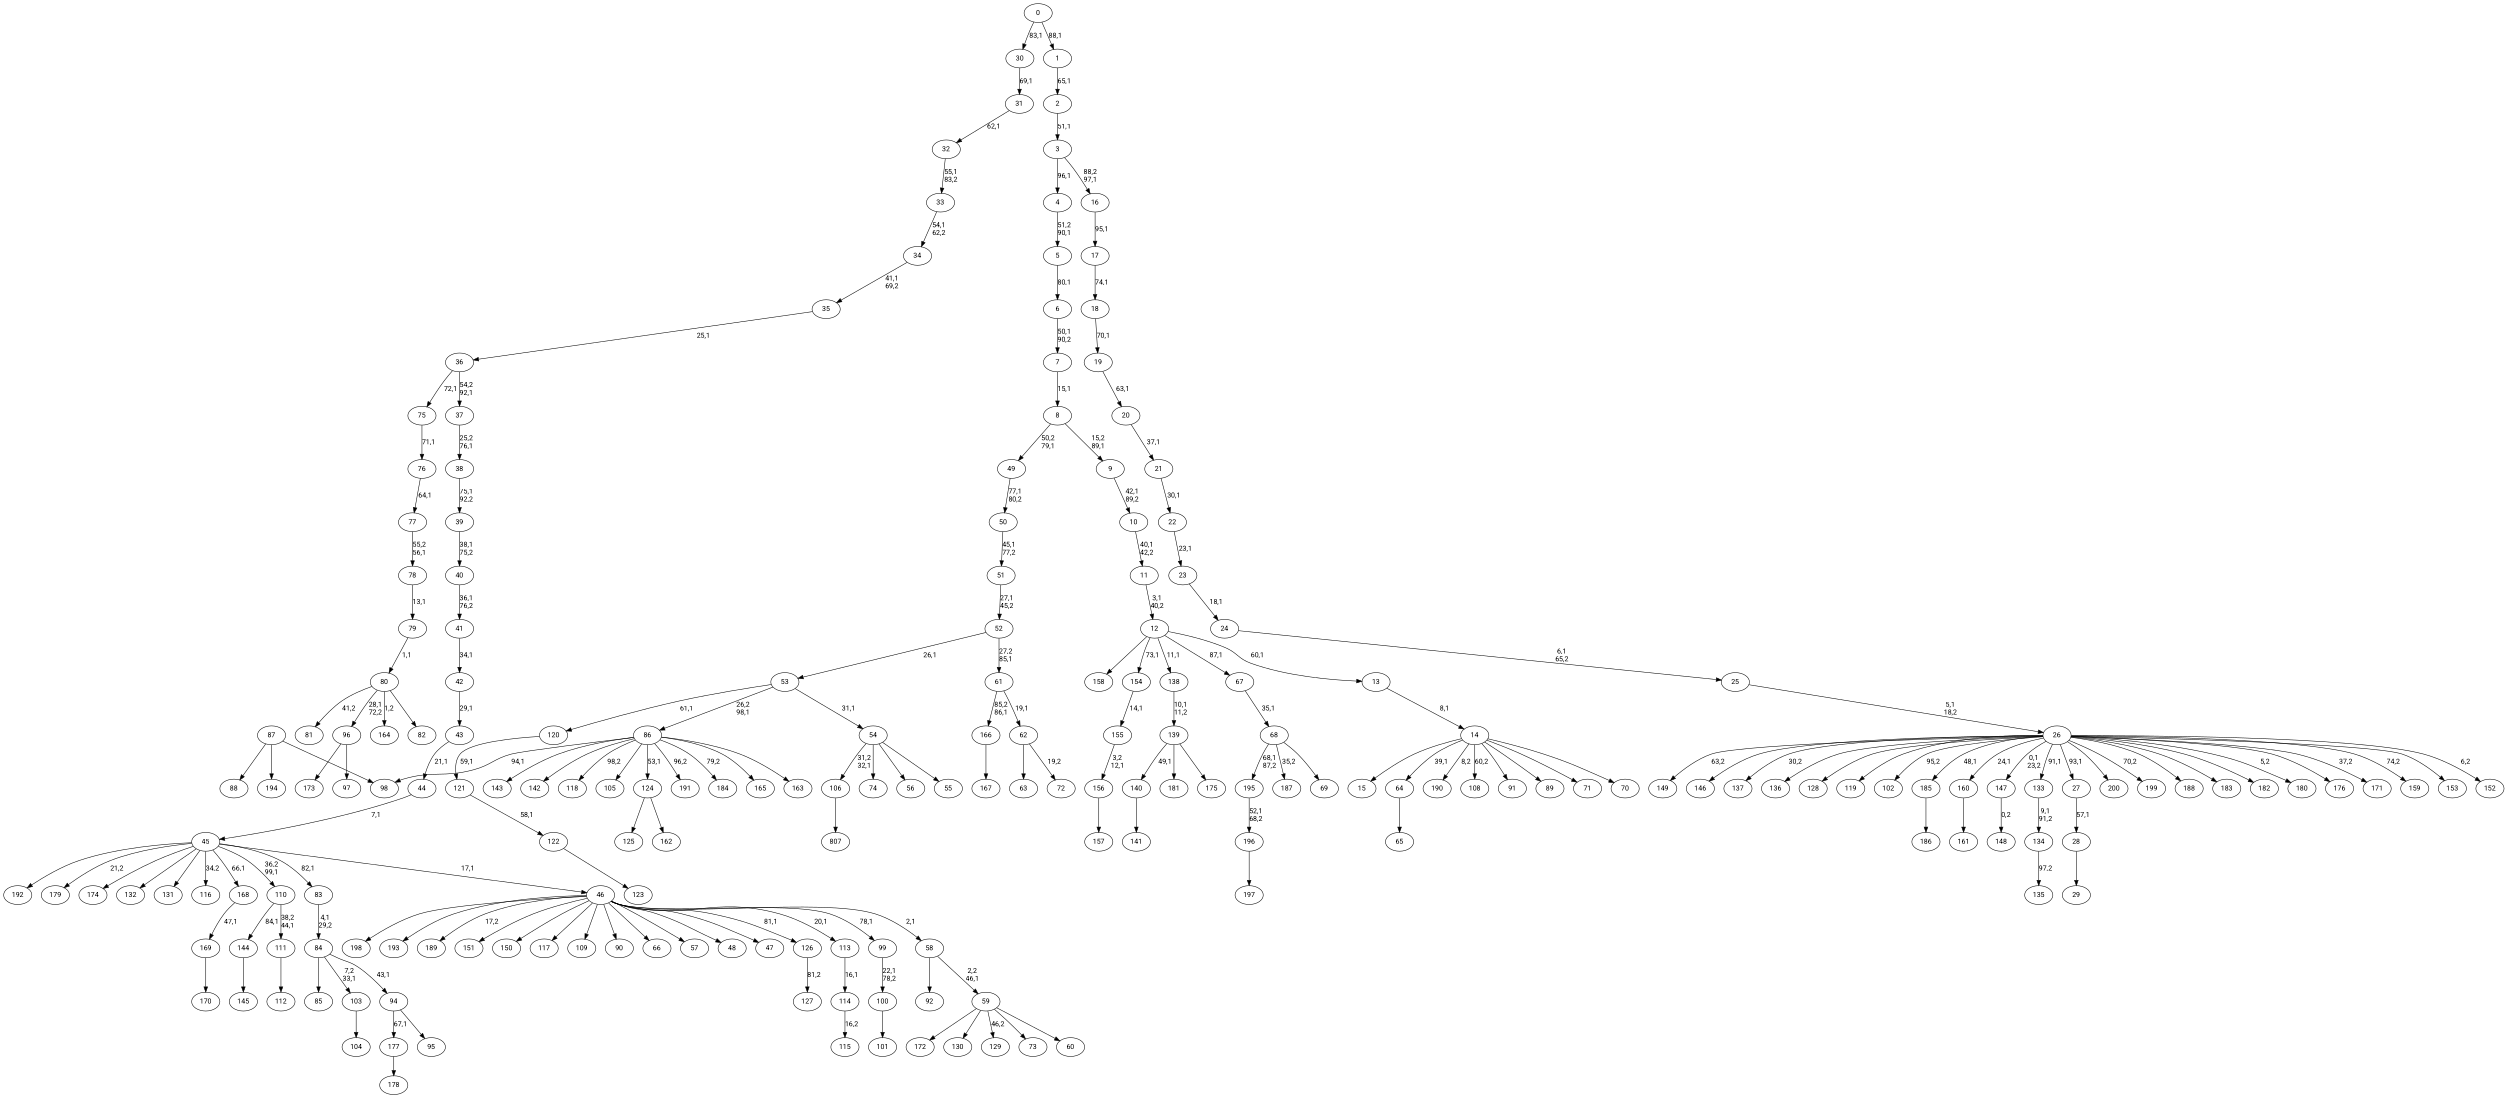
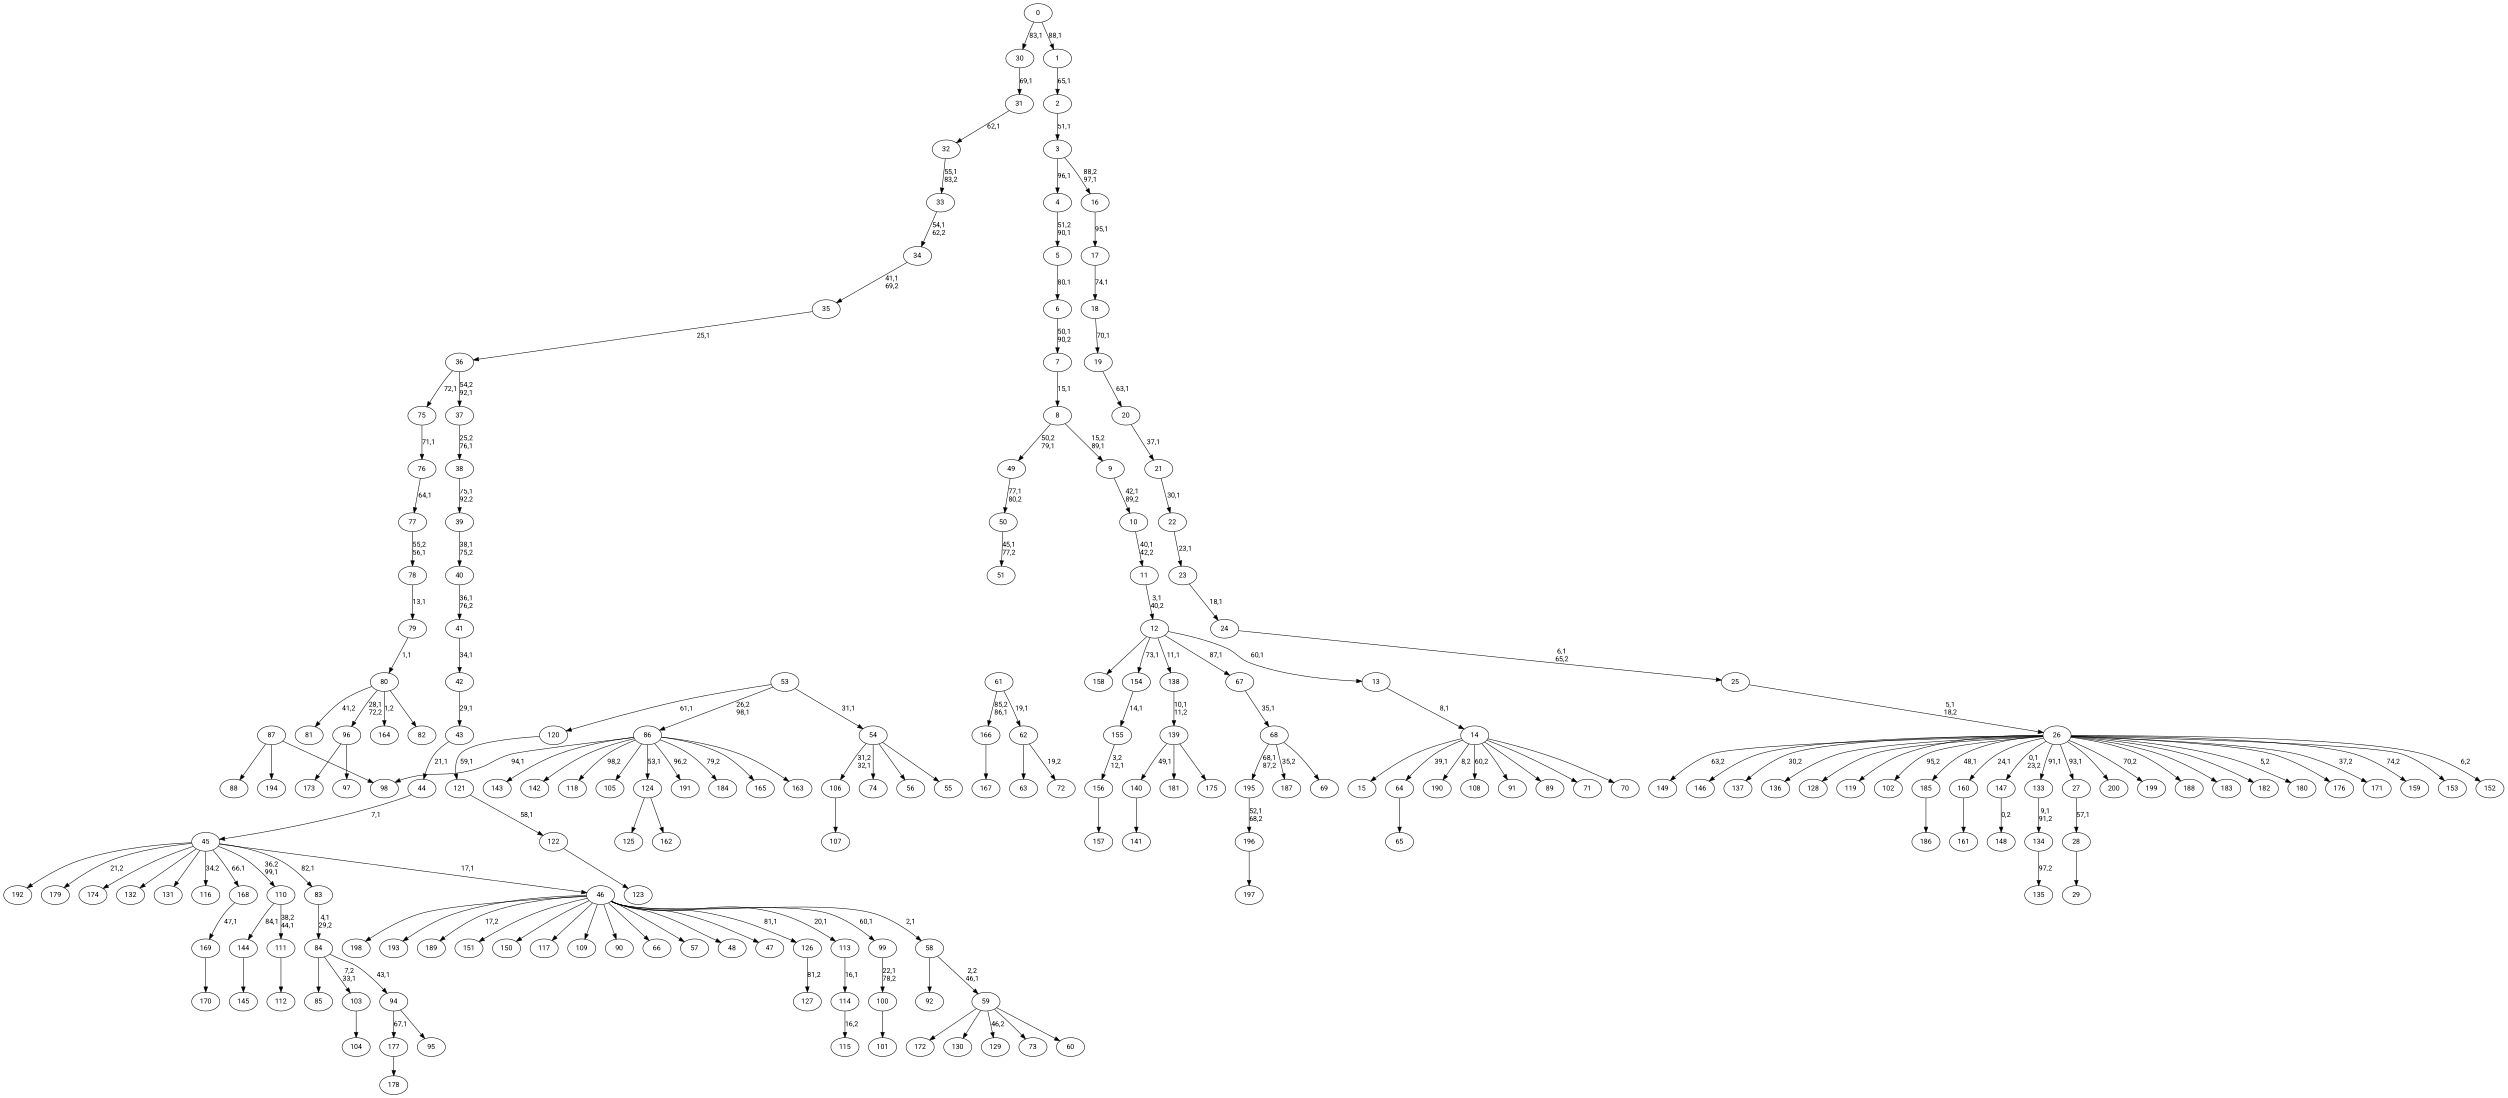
(999, 629) -> none
(836, 842) -> (836, 842)
(866, 922) -> (866, 922)
